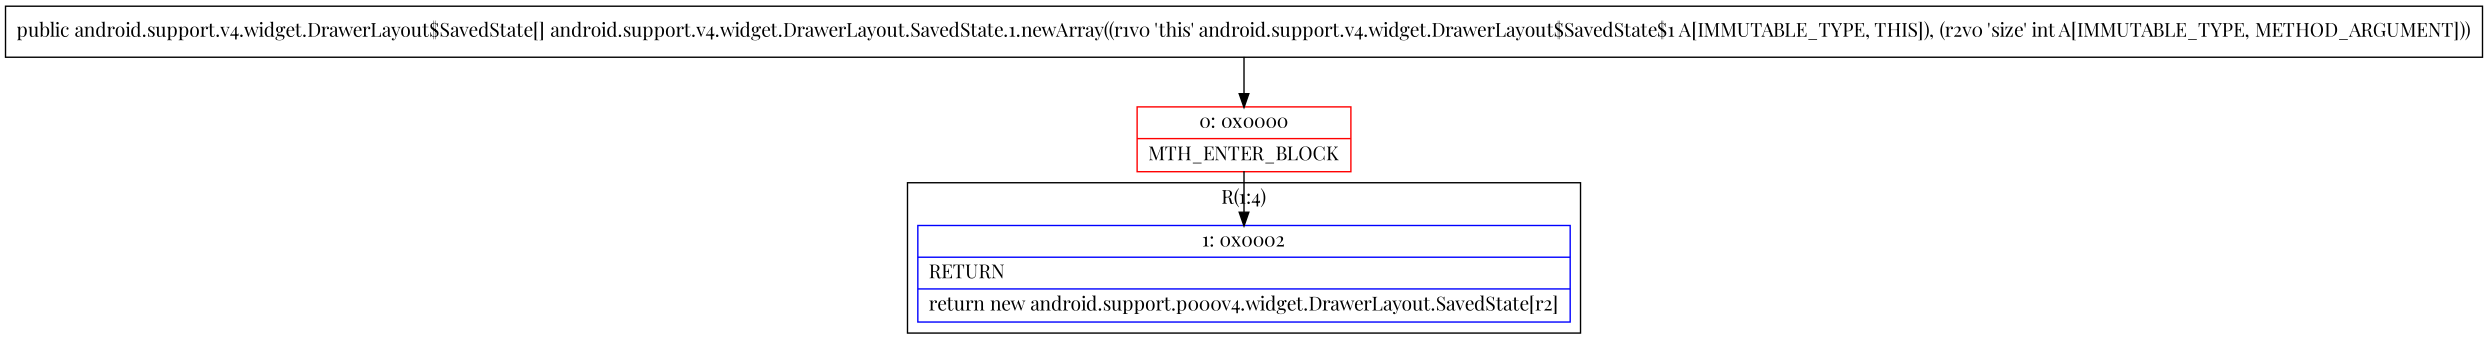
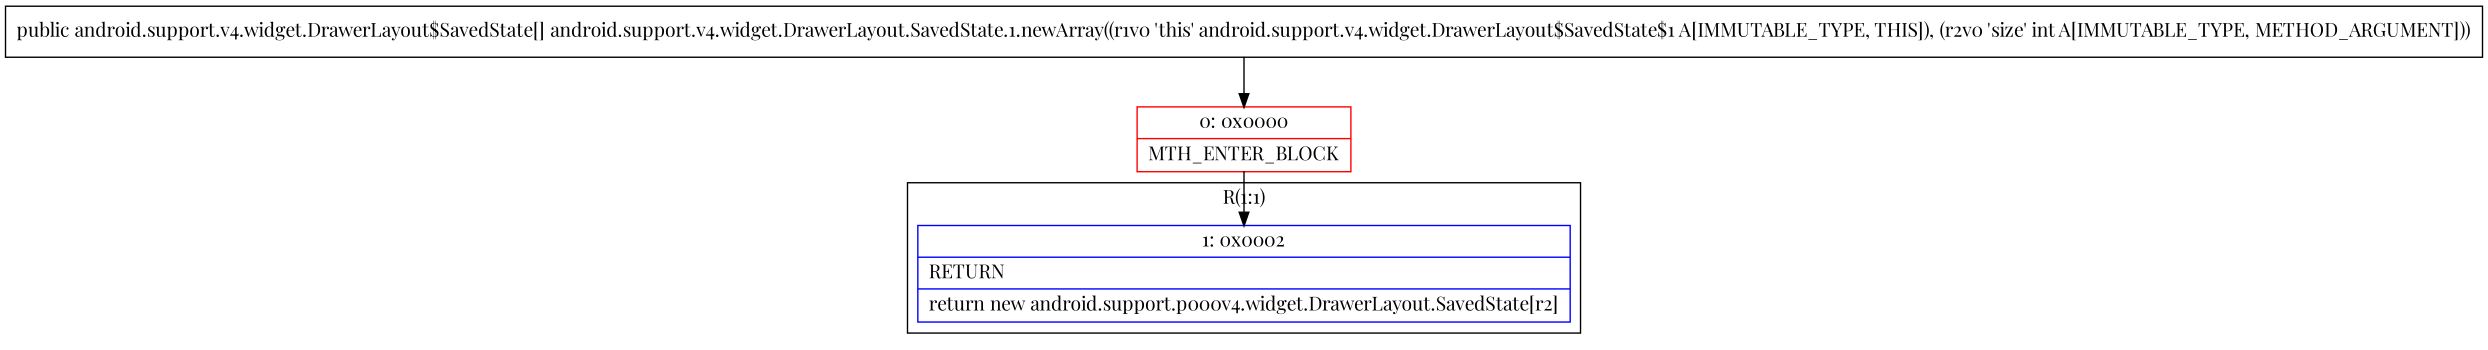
(1244, 199) -> (1244, 199)
